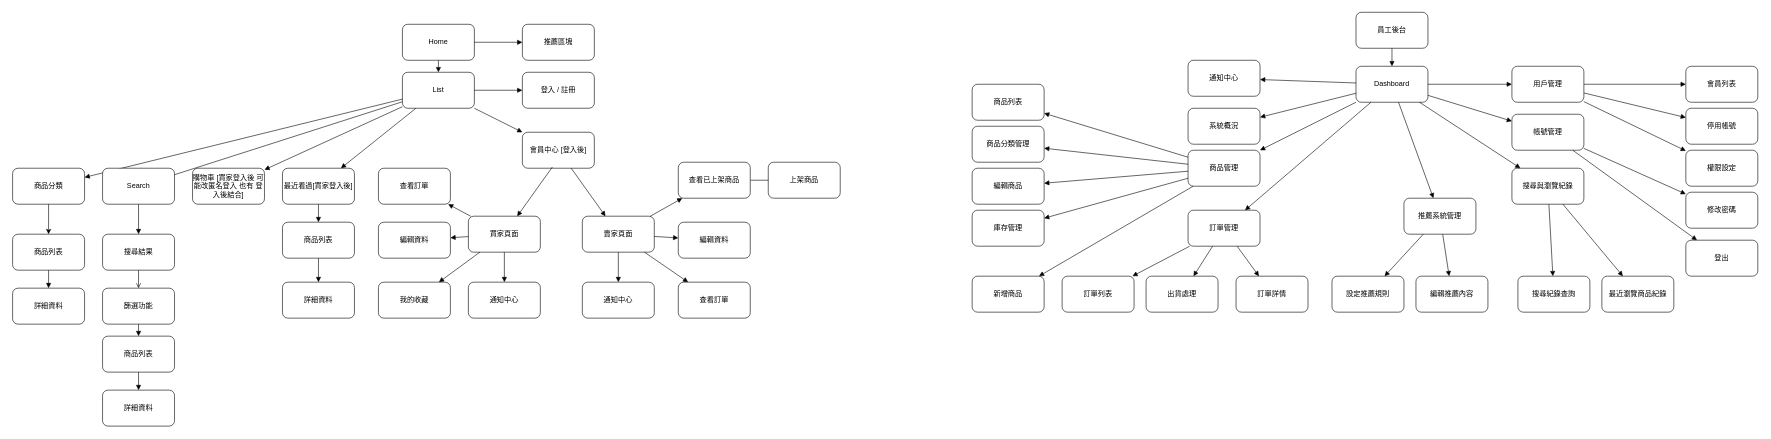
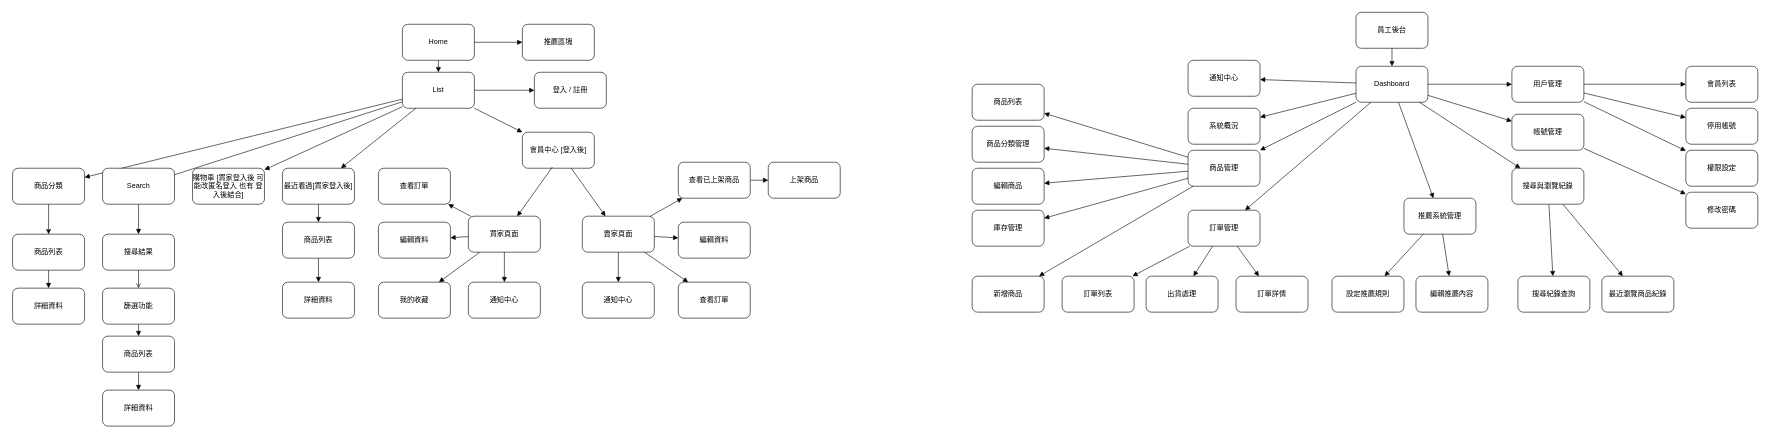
(558, 90) -> (570, 90)
(764, 180) -> (762, 180)
(1633, 194) -> none
(1722, 258) -> none
